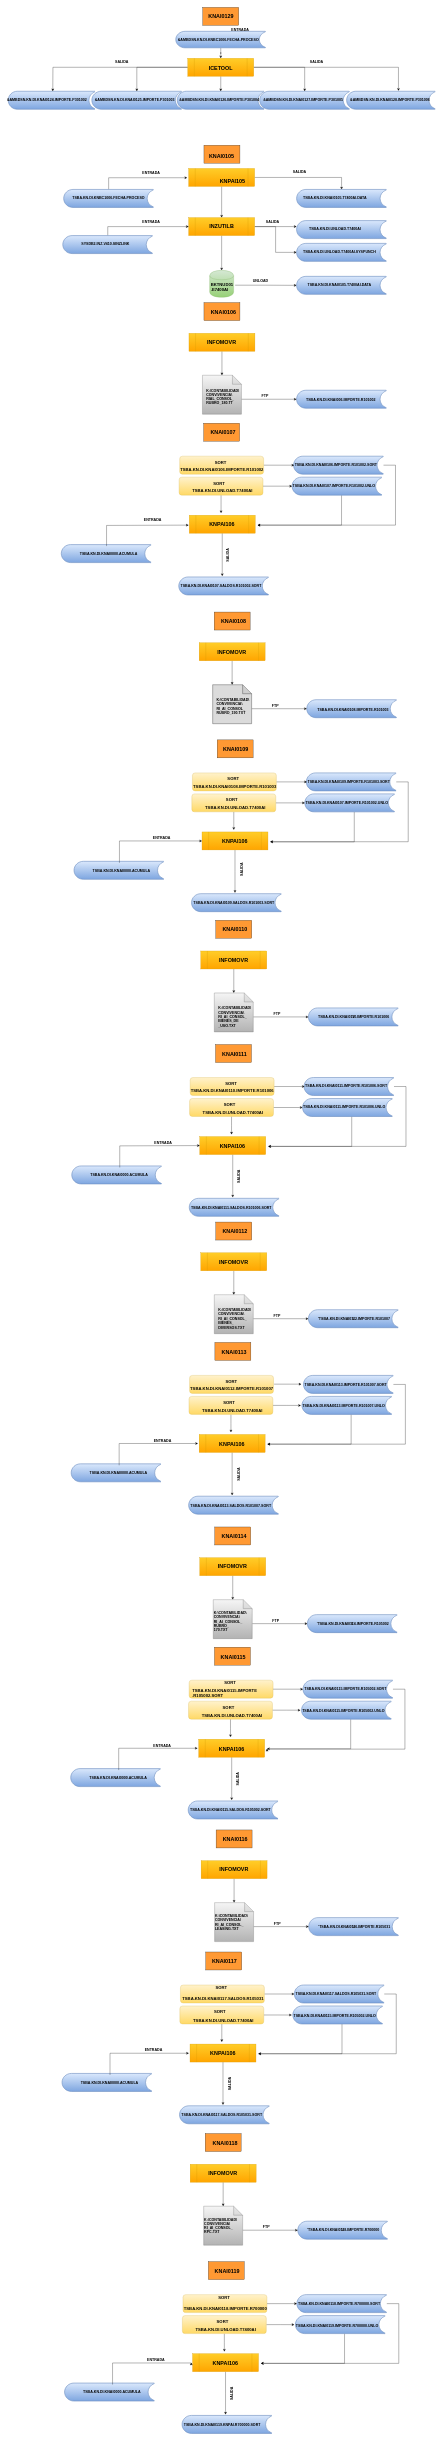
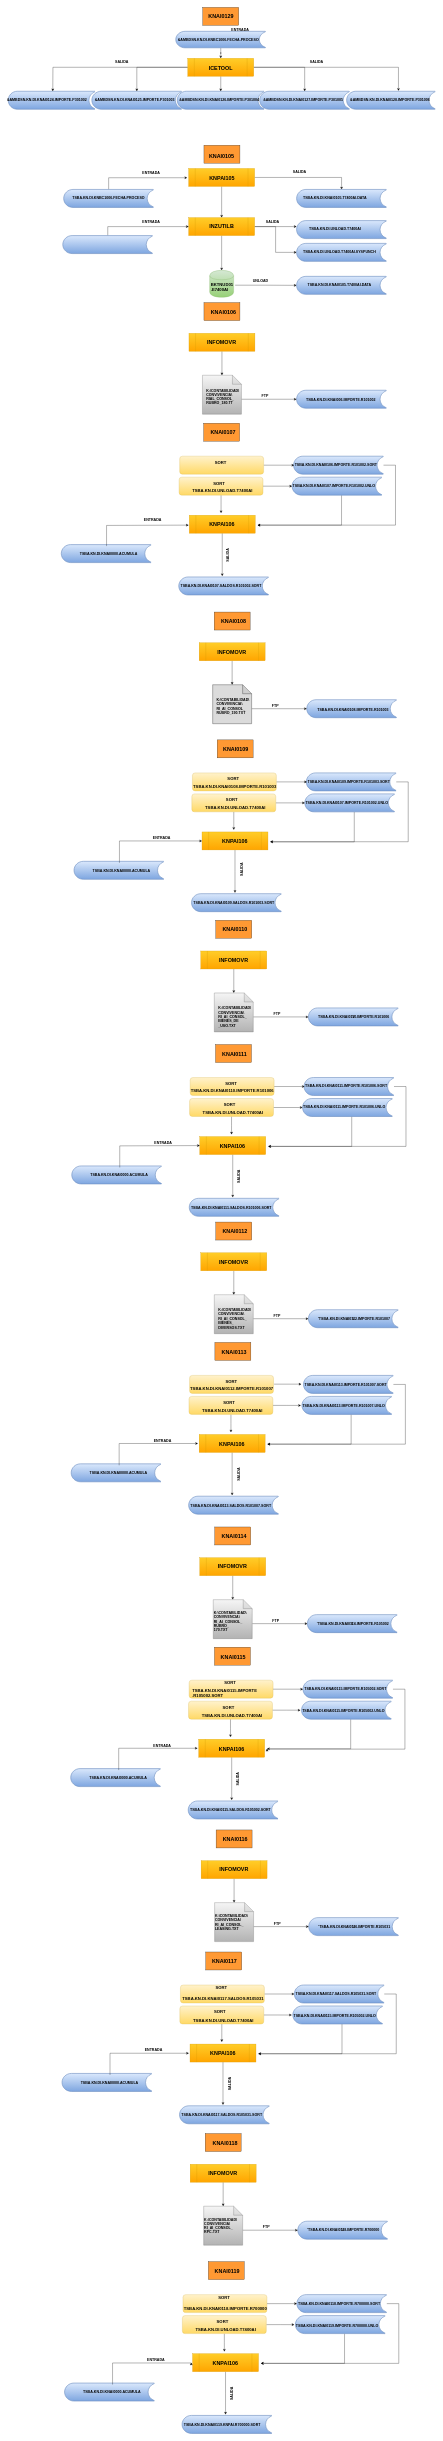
(231, 180) -> (221, 177)
(108, 244) -> none
(219, 469) -> none
